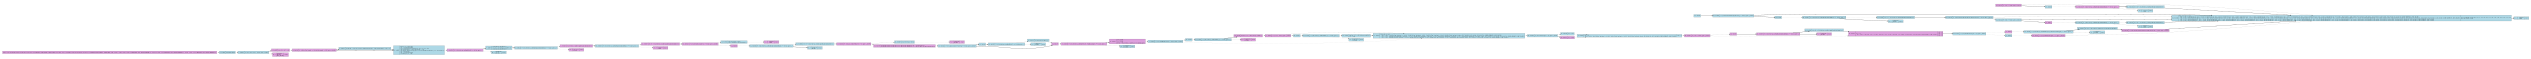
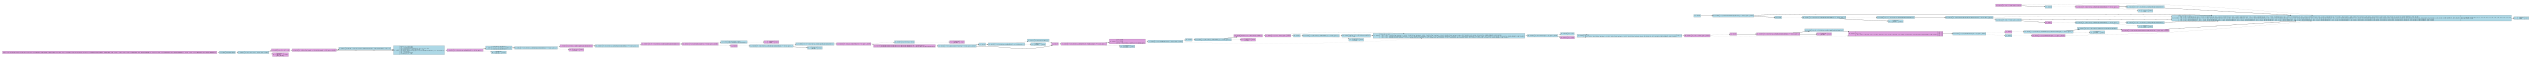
(660, 48) -> none
